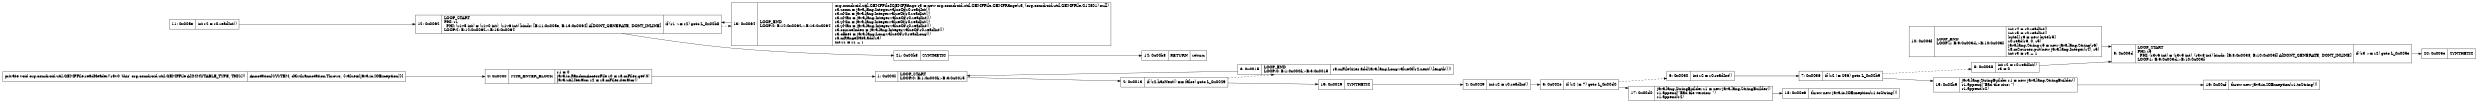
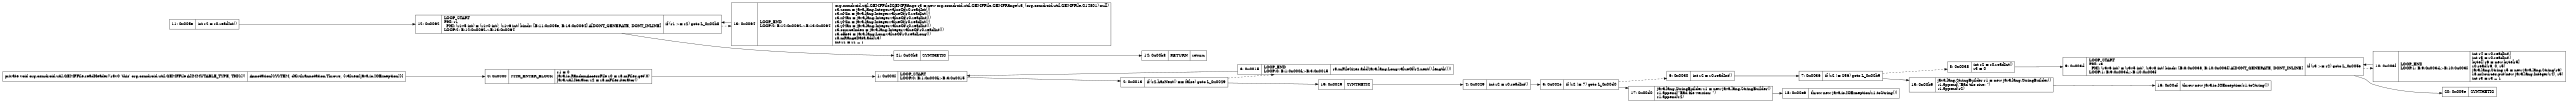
none -> (2367, 68)
